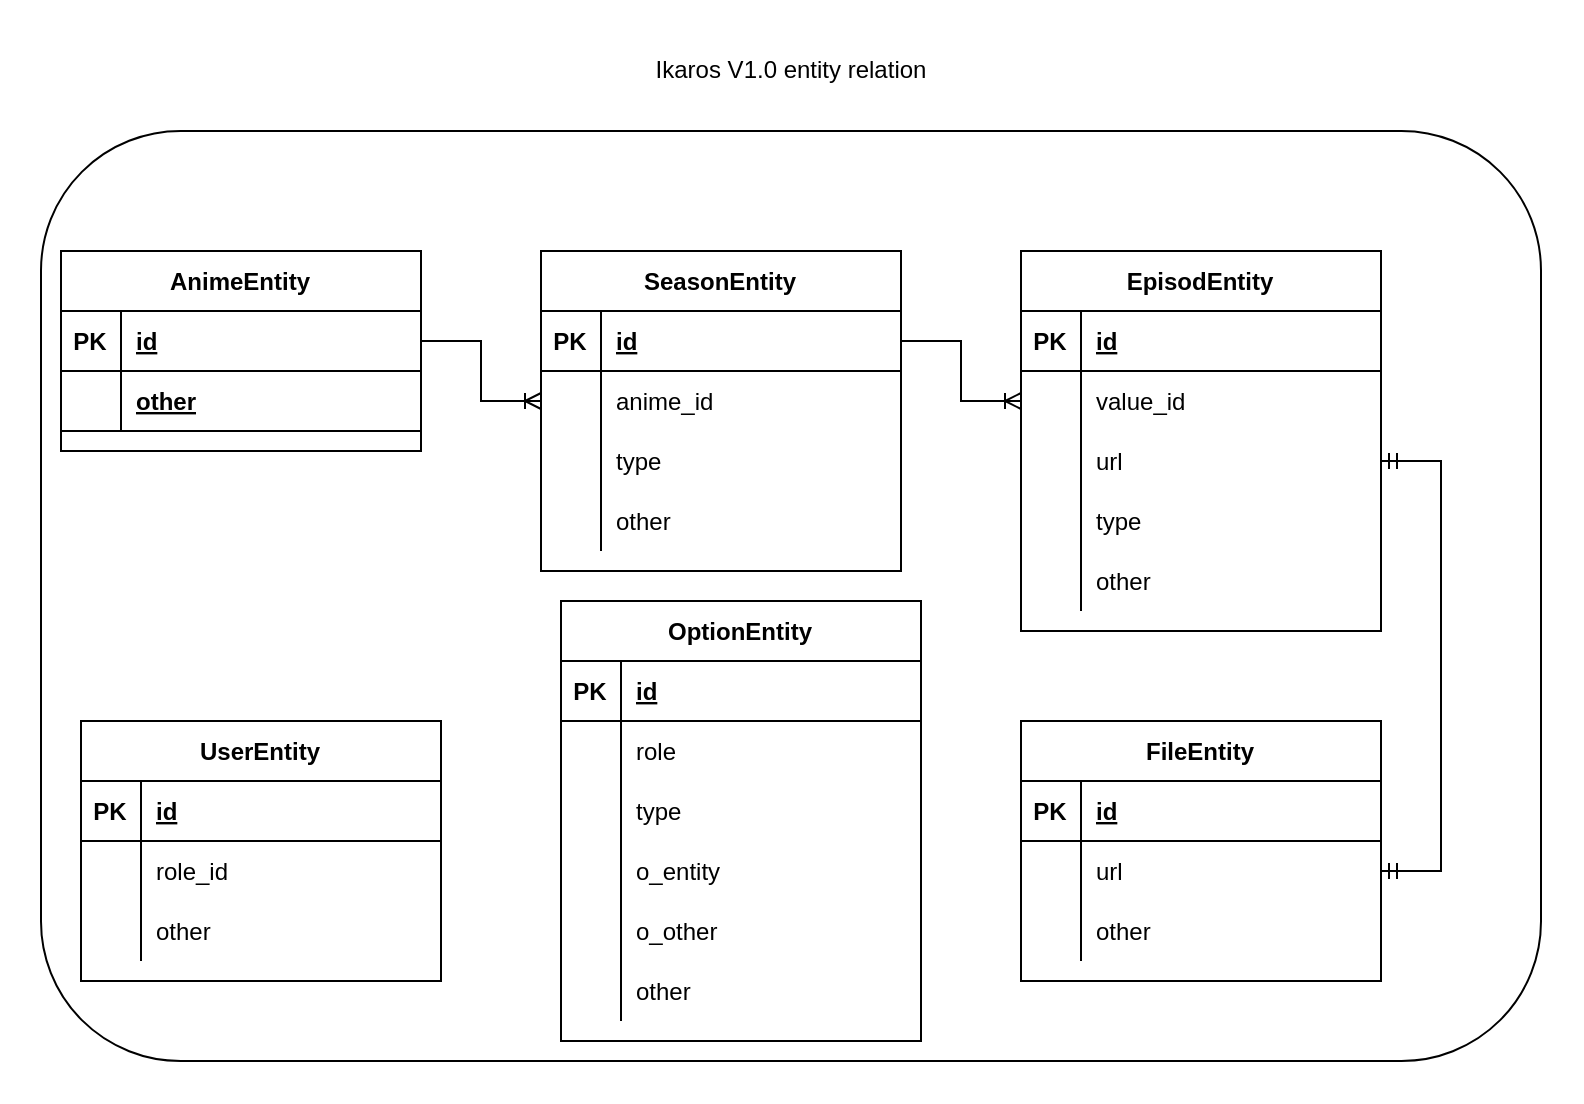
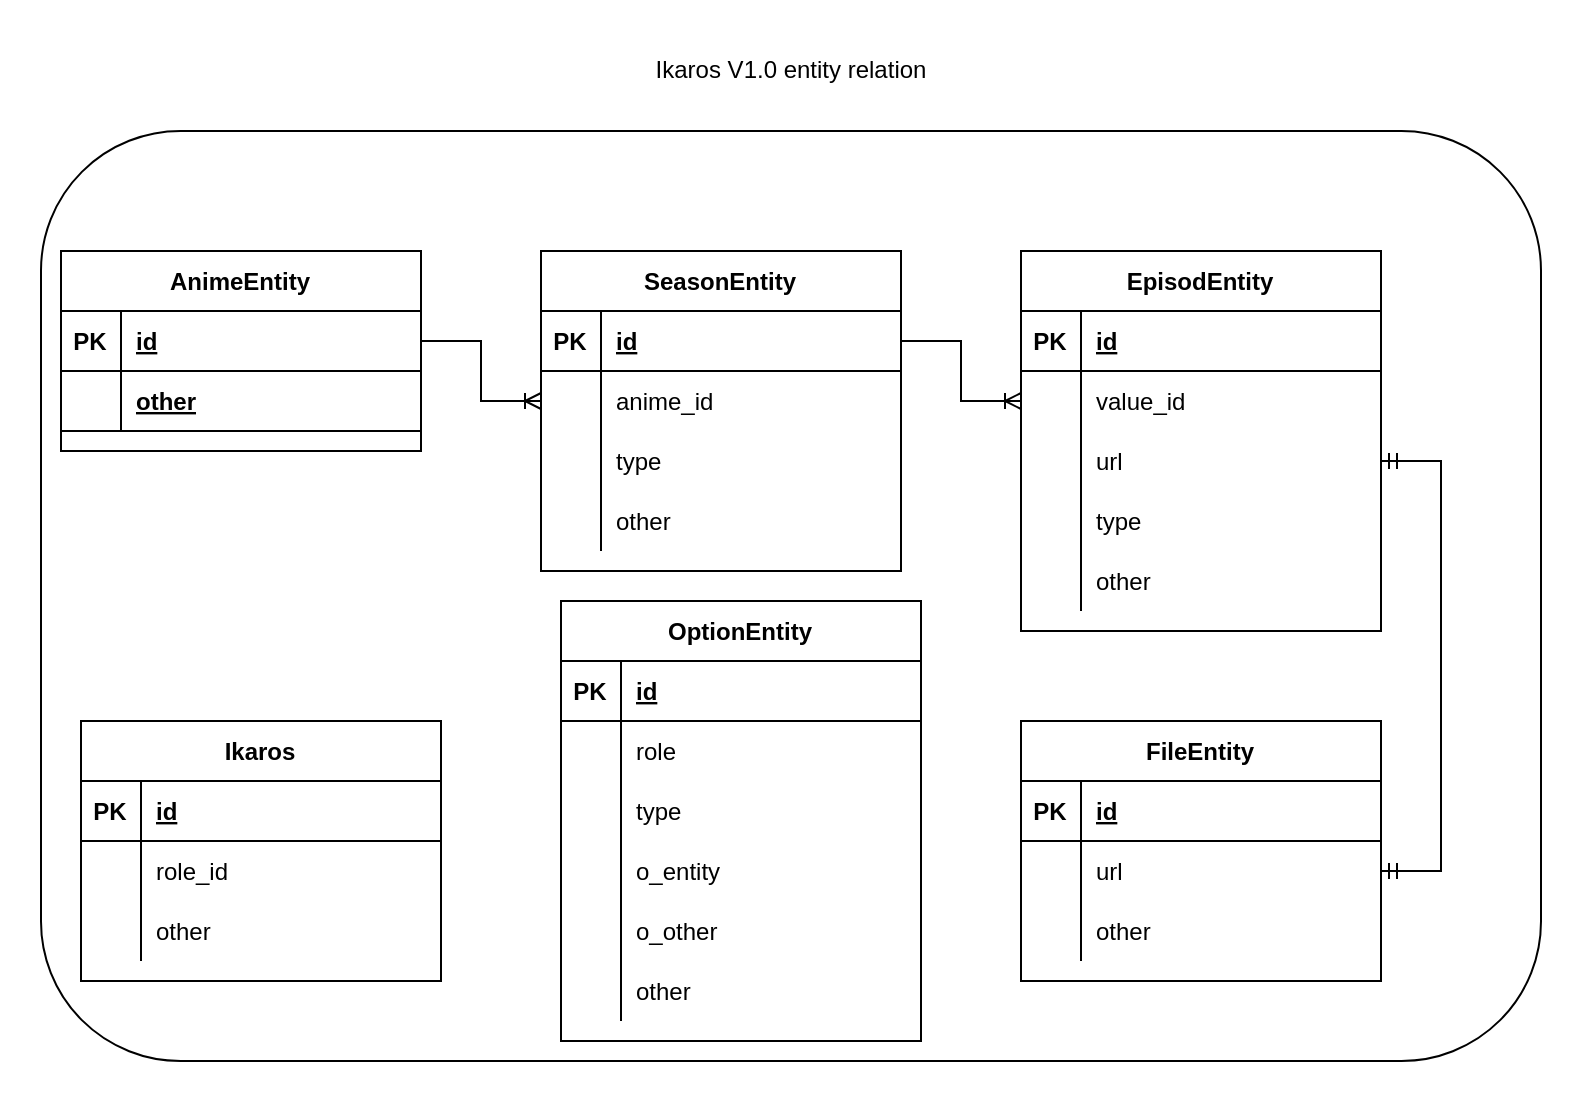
(260, 752) -> (260, 752)
